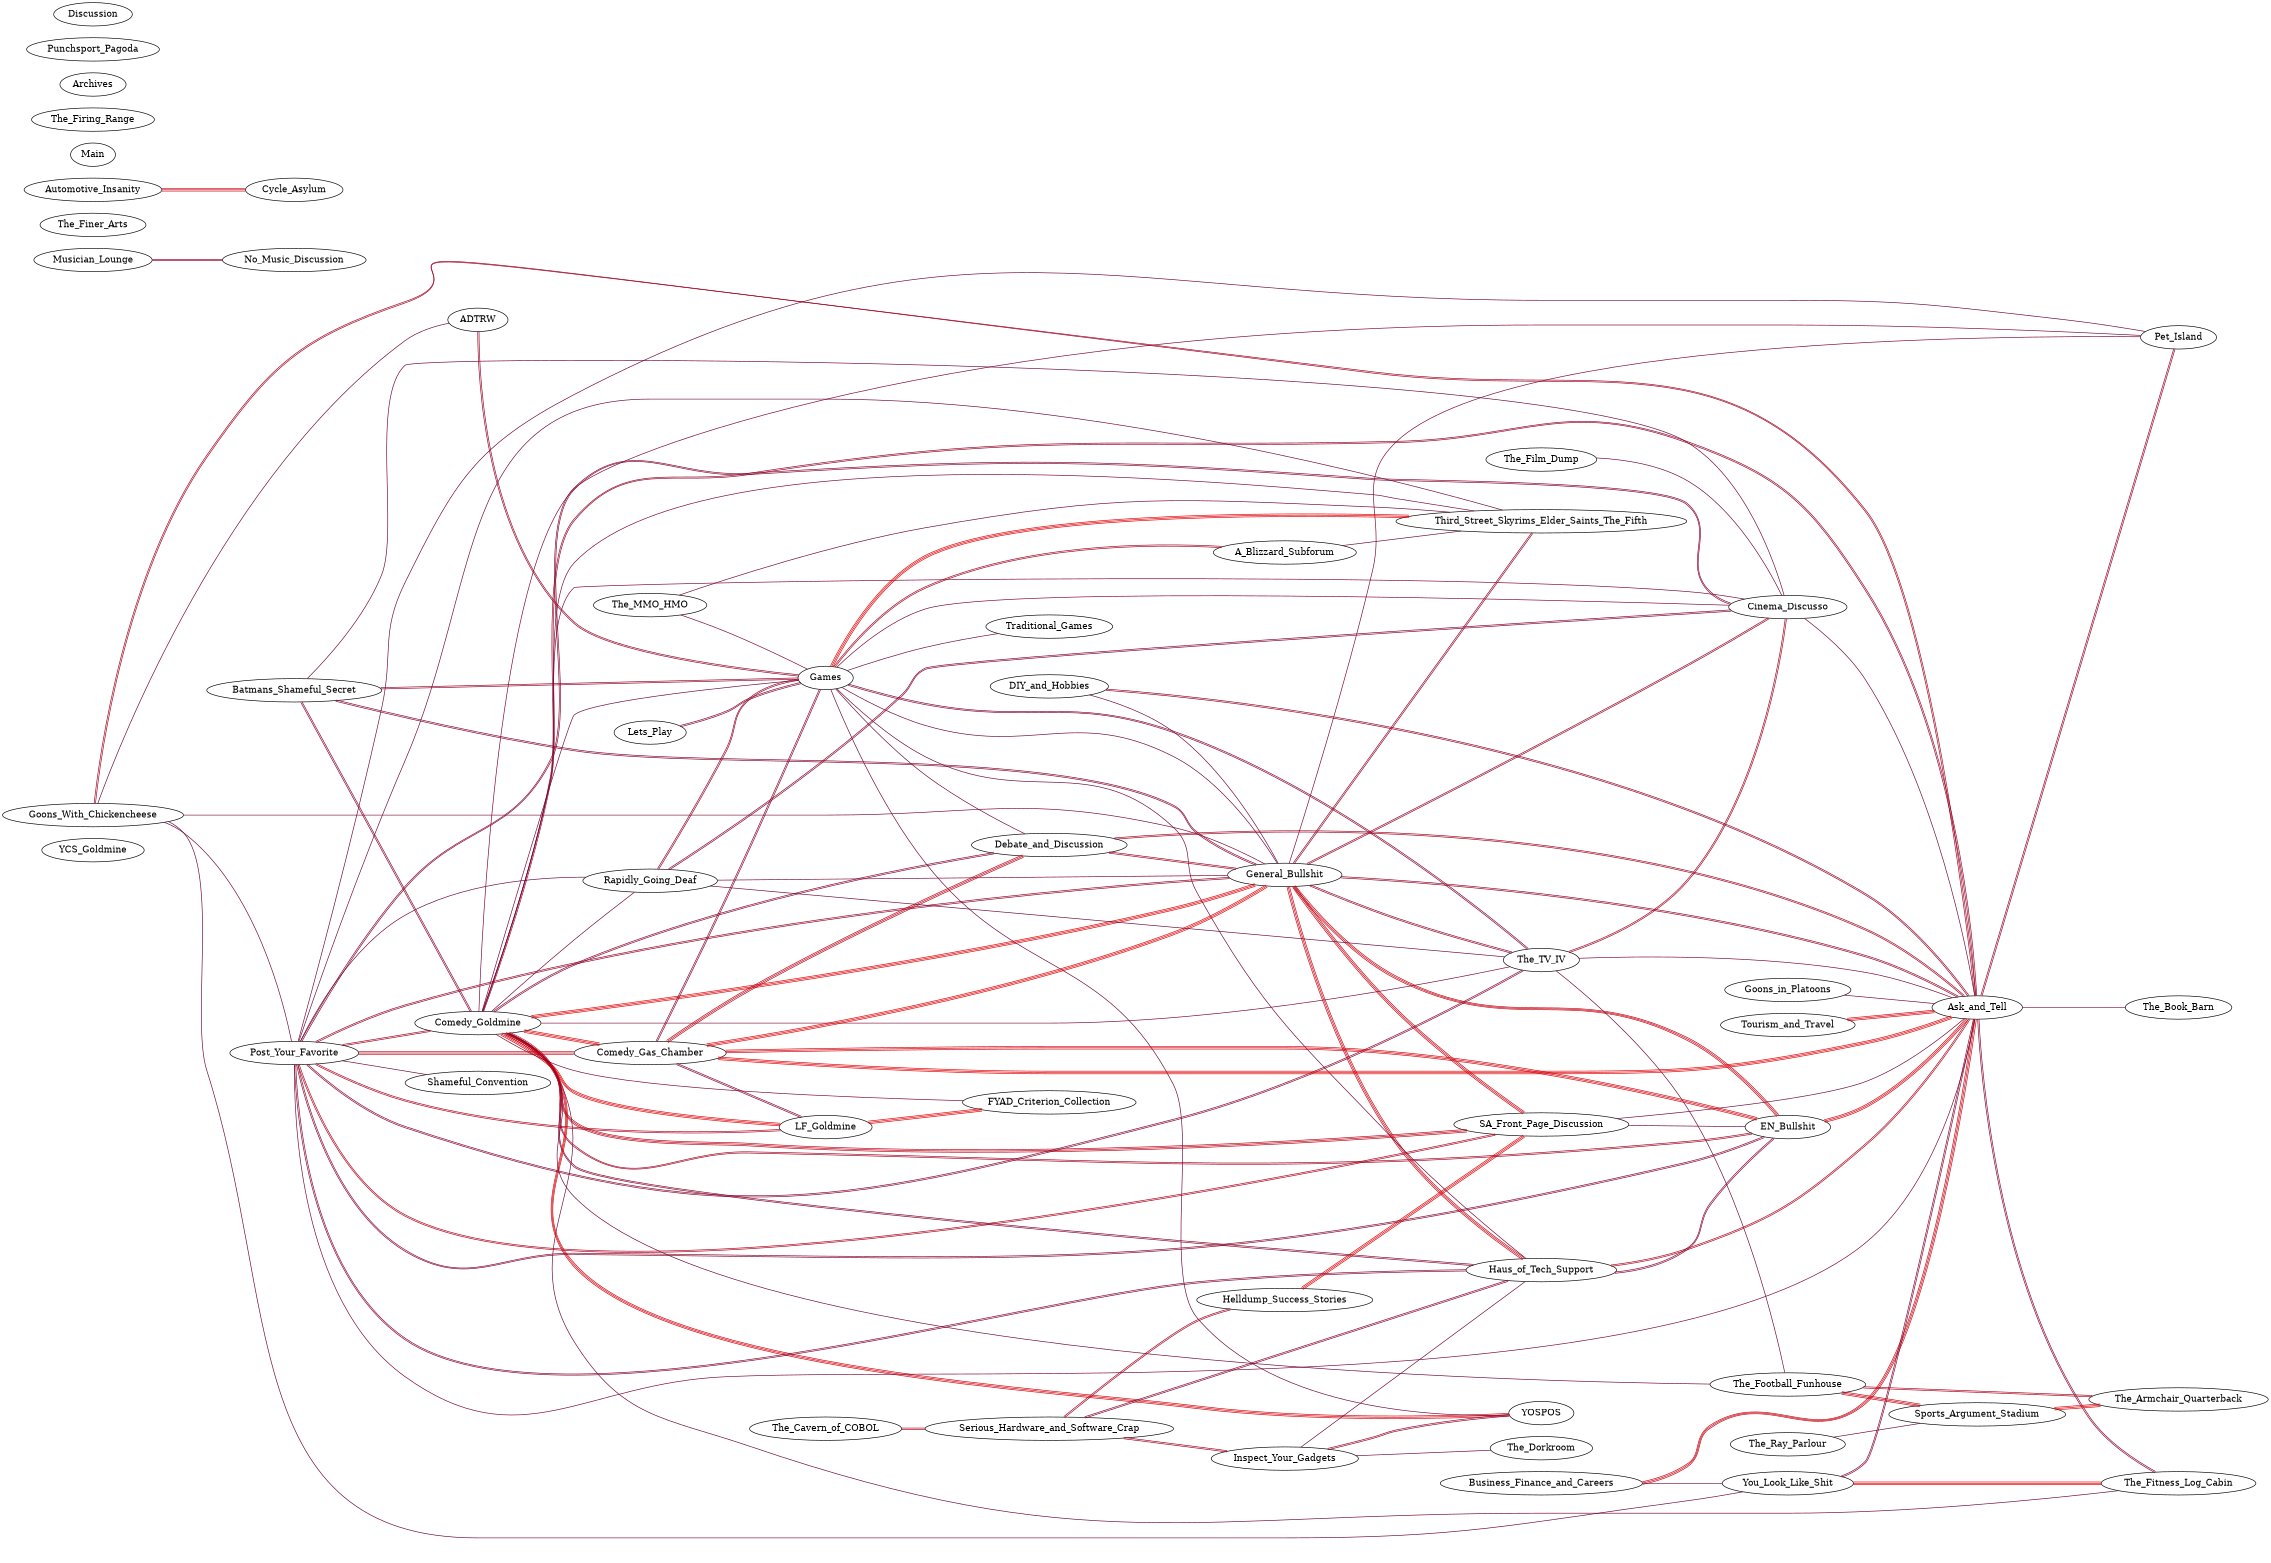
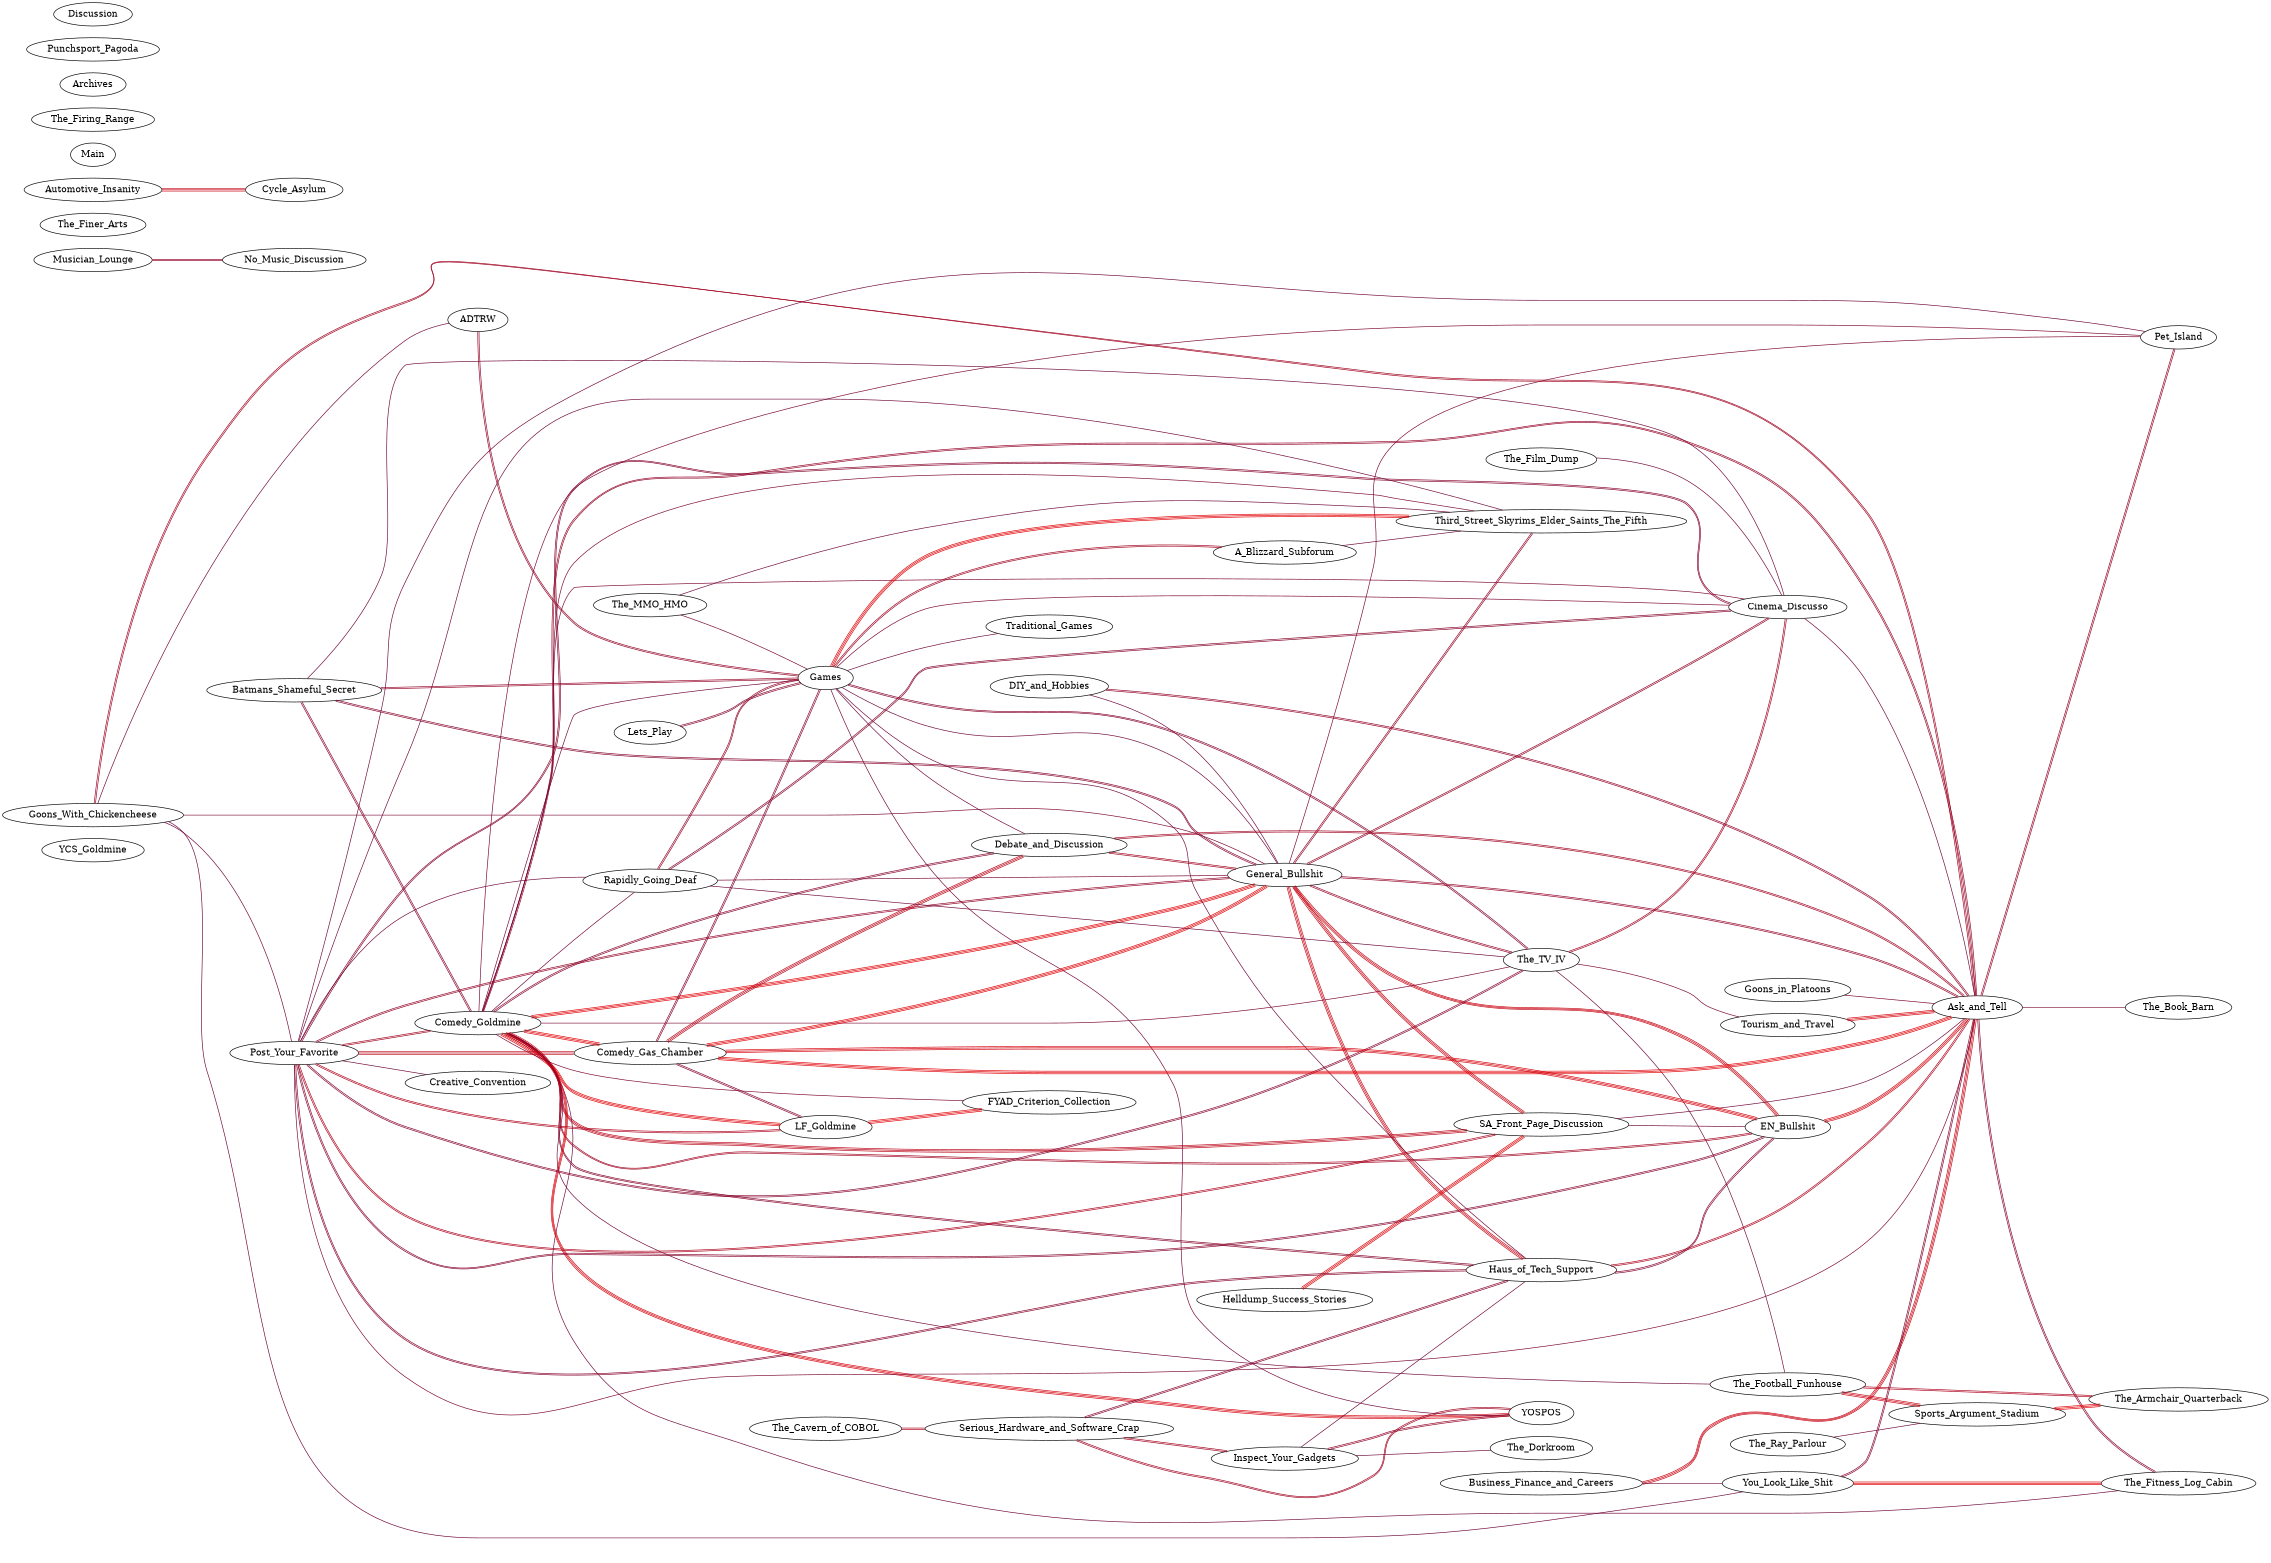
(1768, 961) -> (1661, 983)
(478, 1083) -> (478, 1083)
(1139, 1359) -> (1309, 1497)
